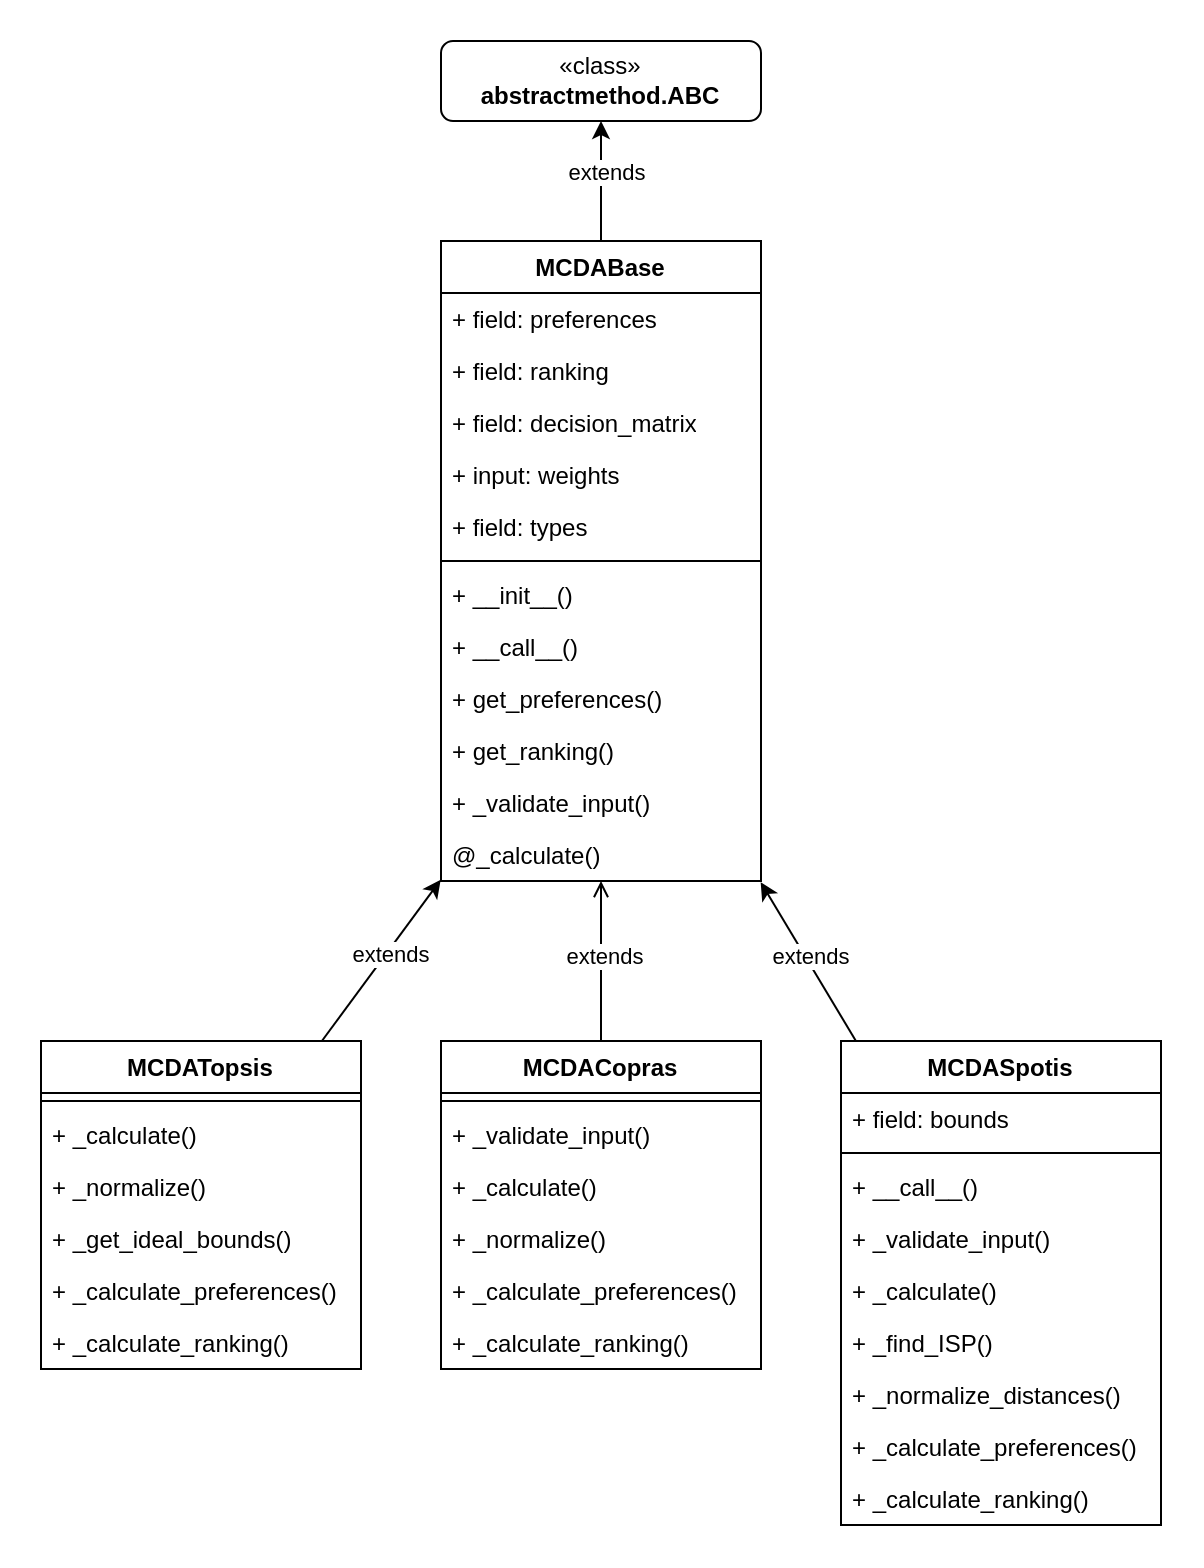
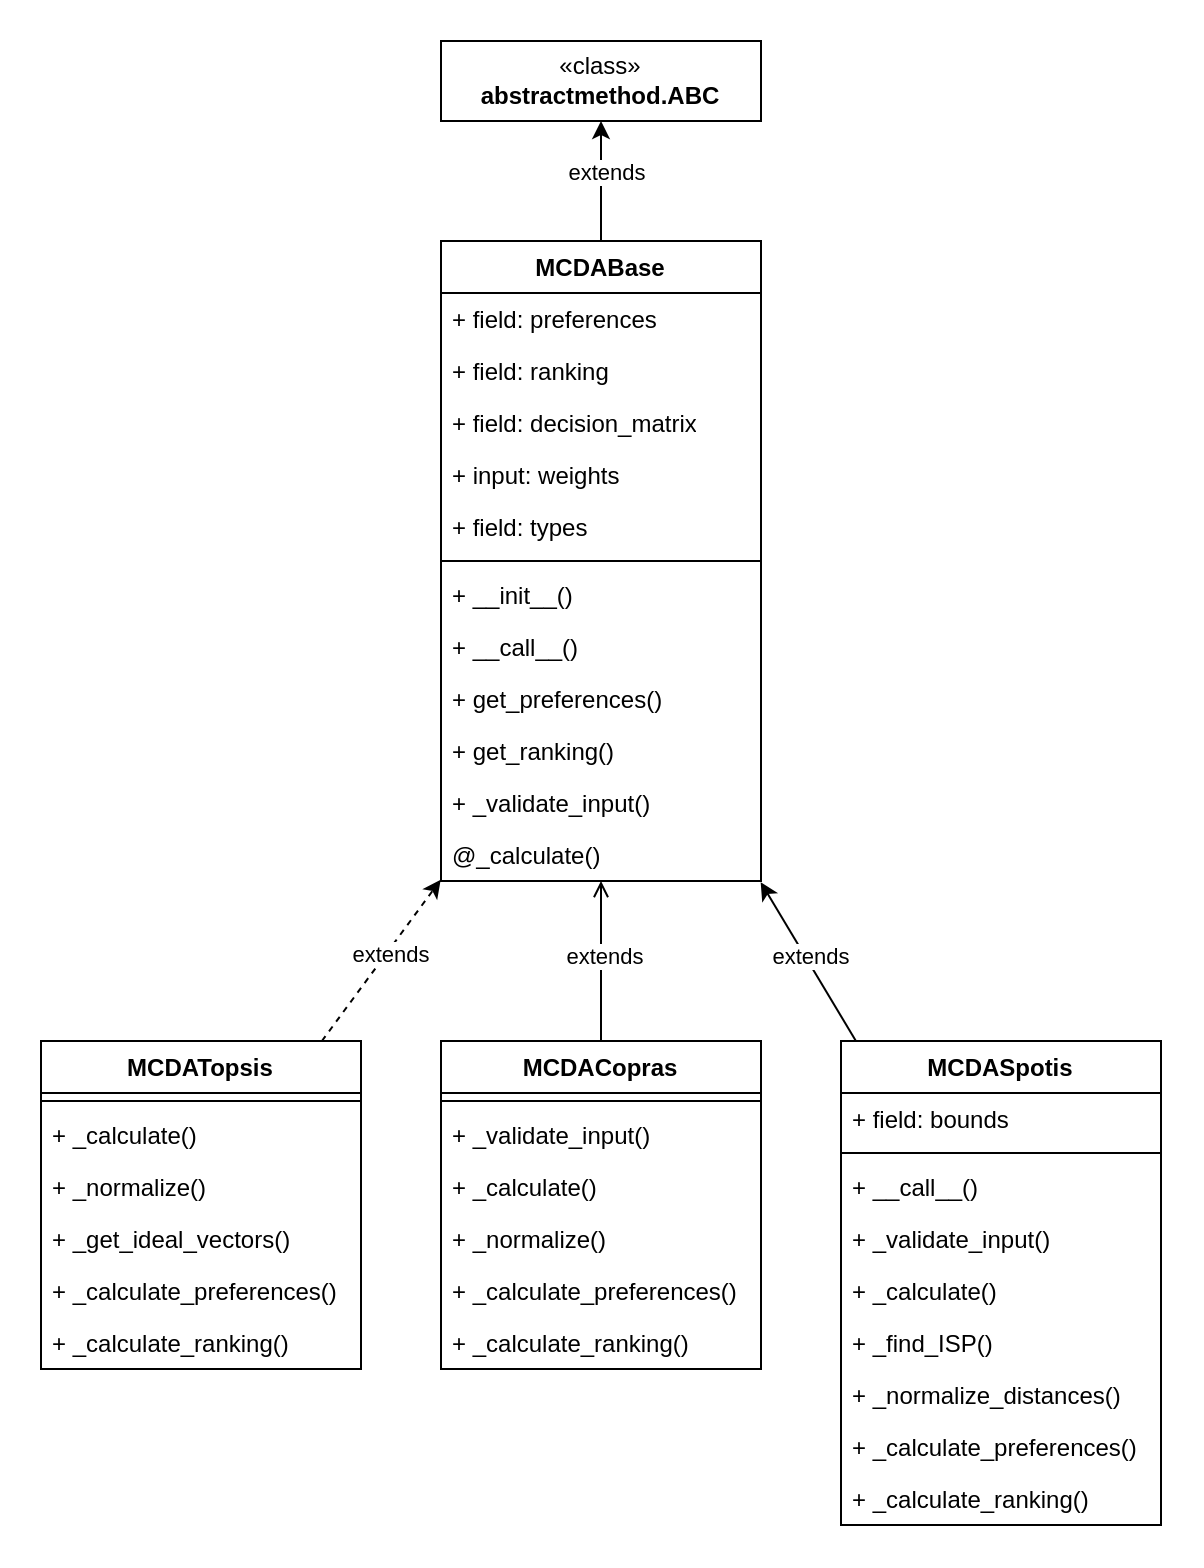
(601, 81) -> (601, 81)
(351, 1001) -> (351, 1001)
(185, 1241) -> (191, 1241)
